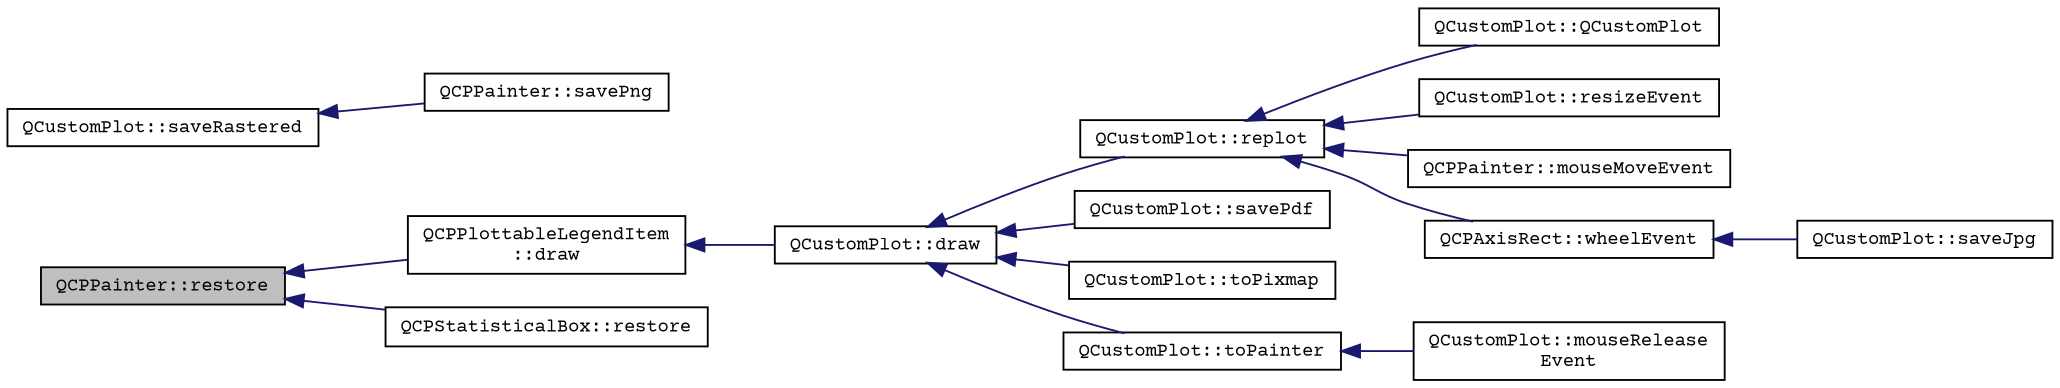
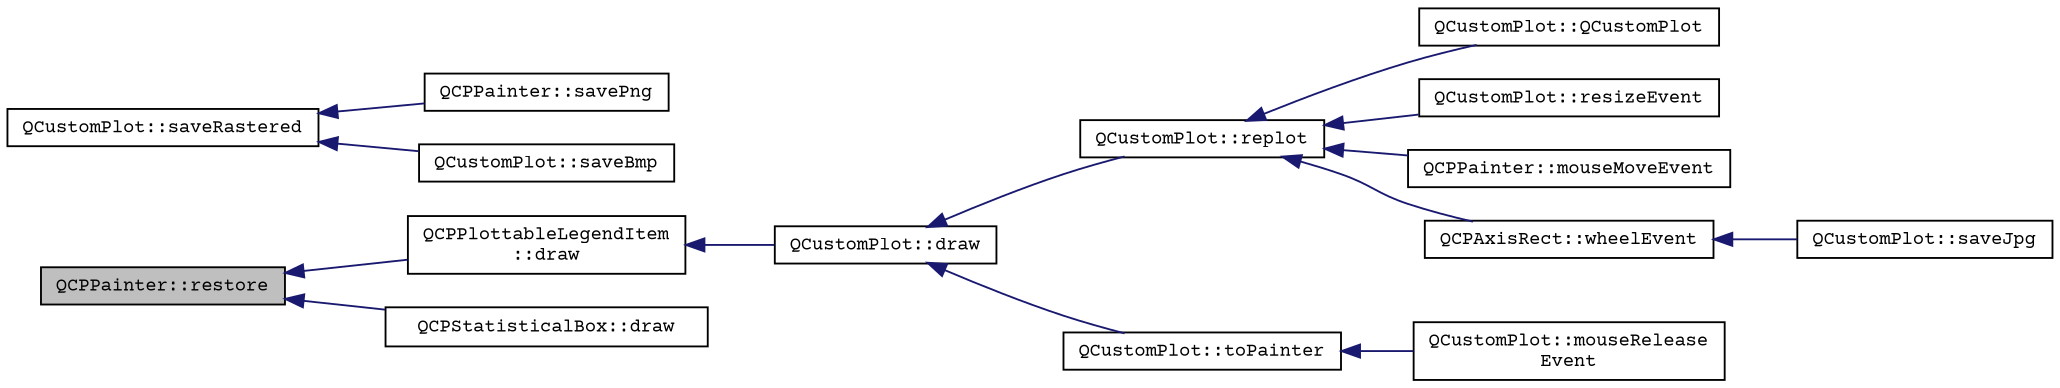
none -> (547, 163)
(1202, 210) -> none
(1202, 280) -> none
(547, 327) -> (547, 327)
